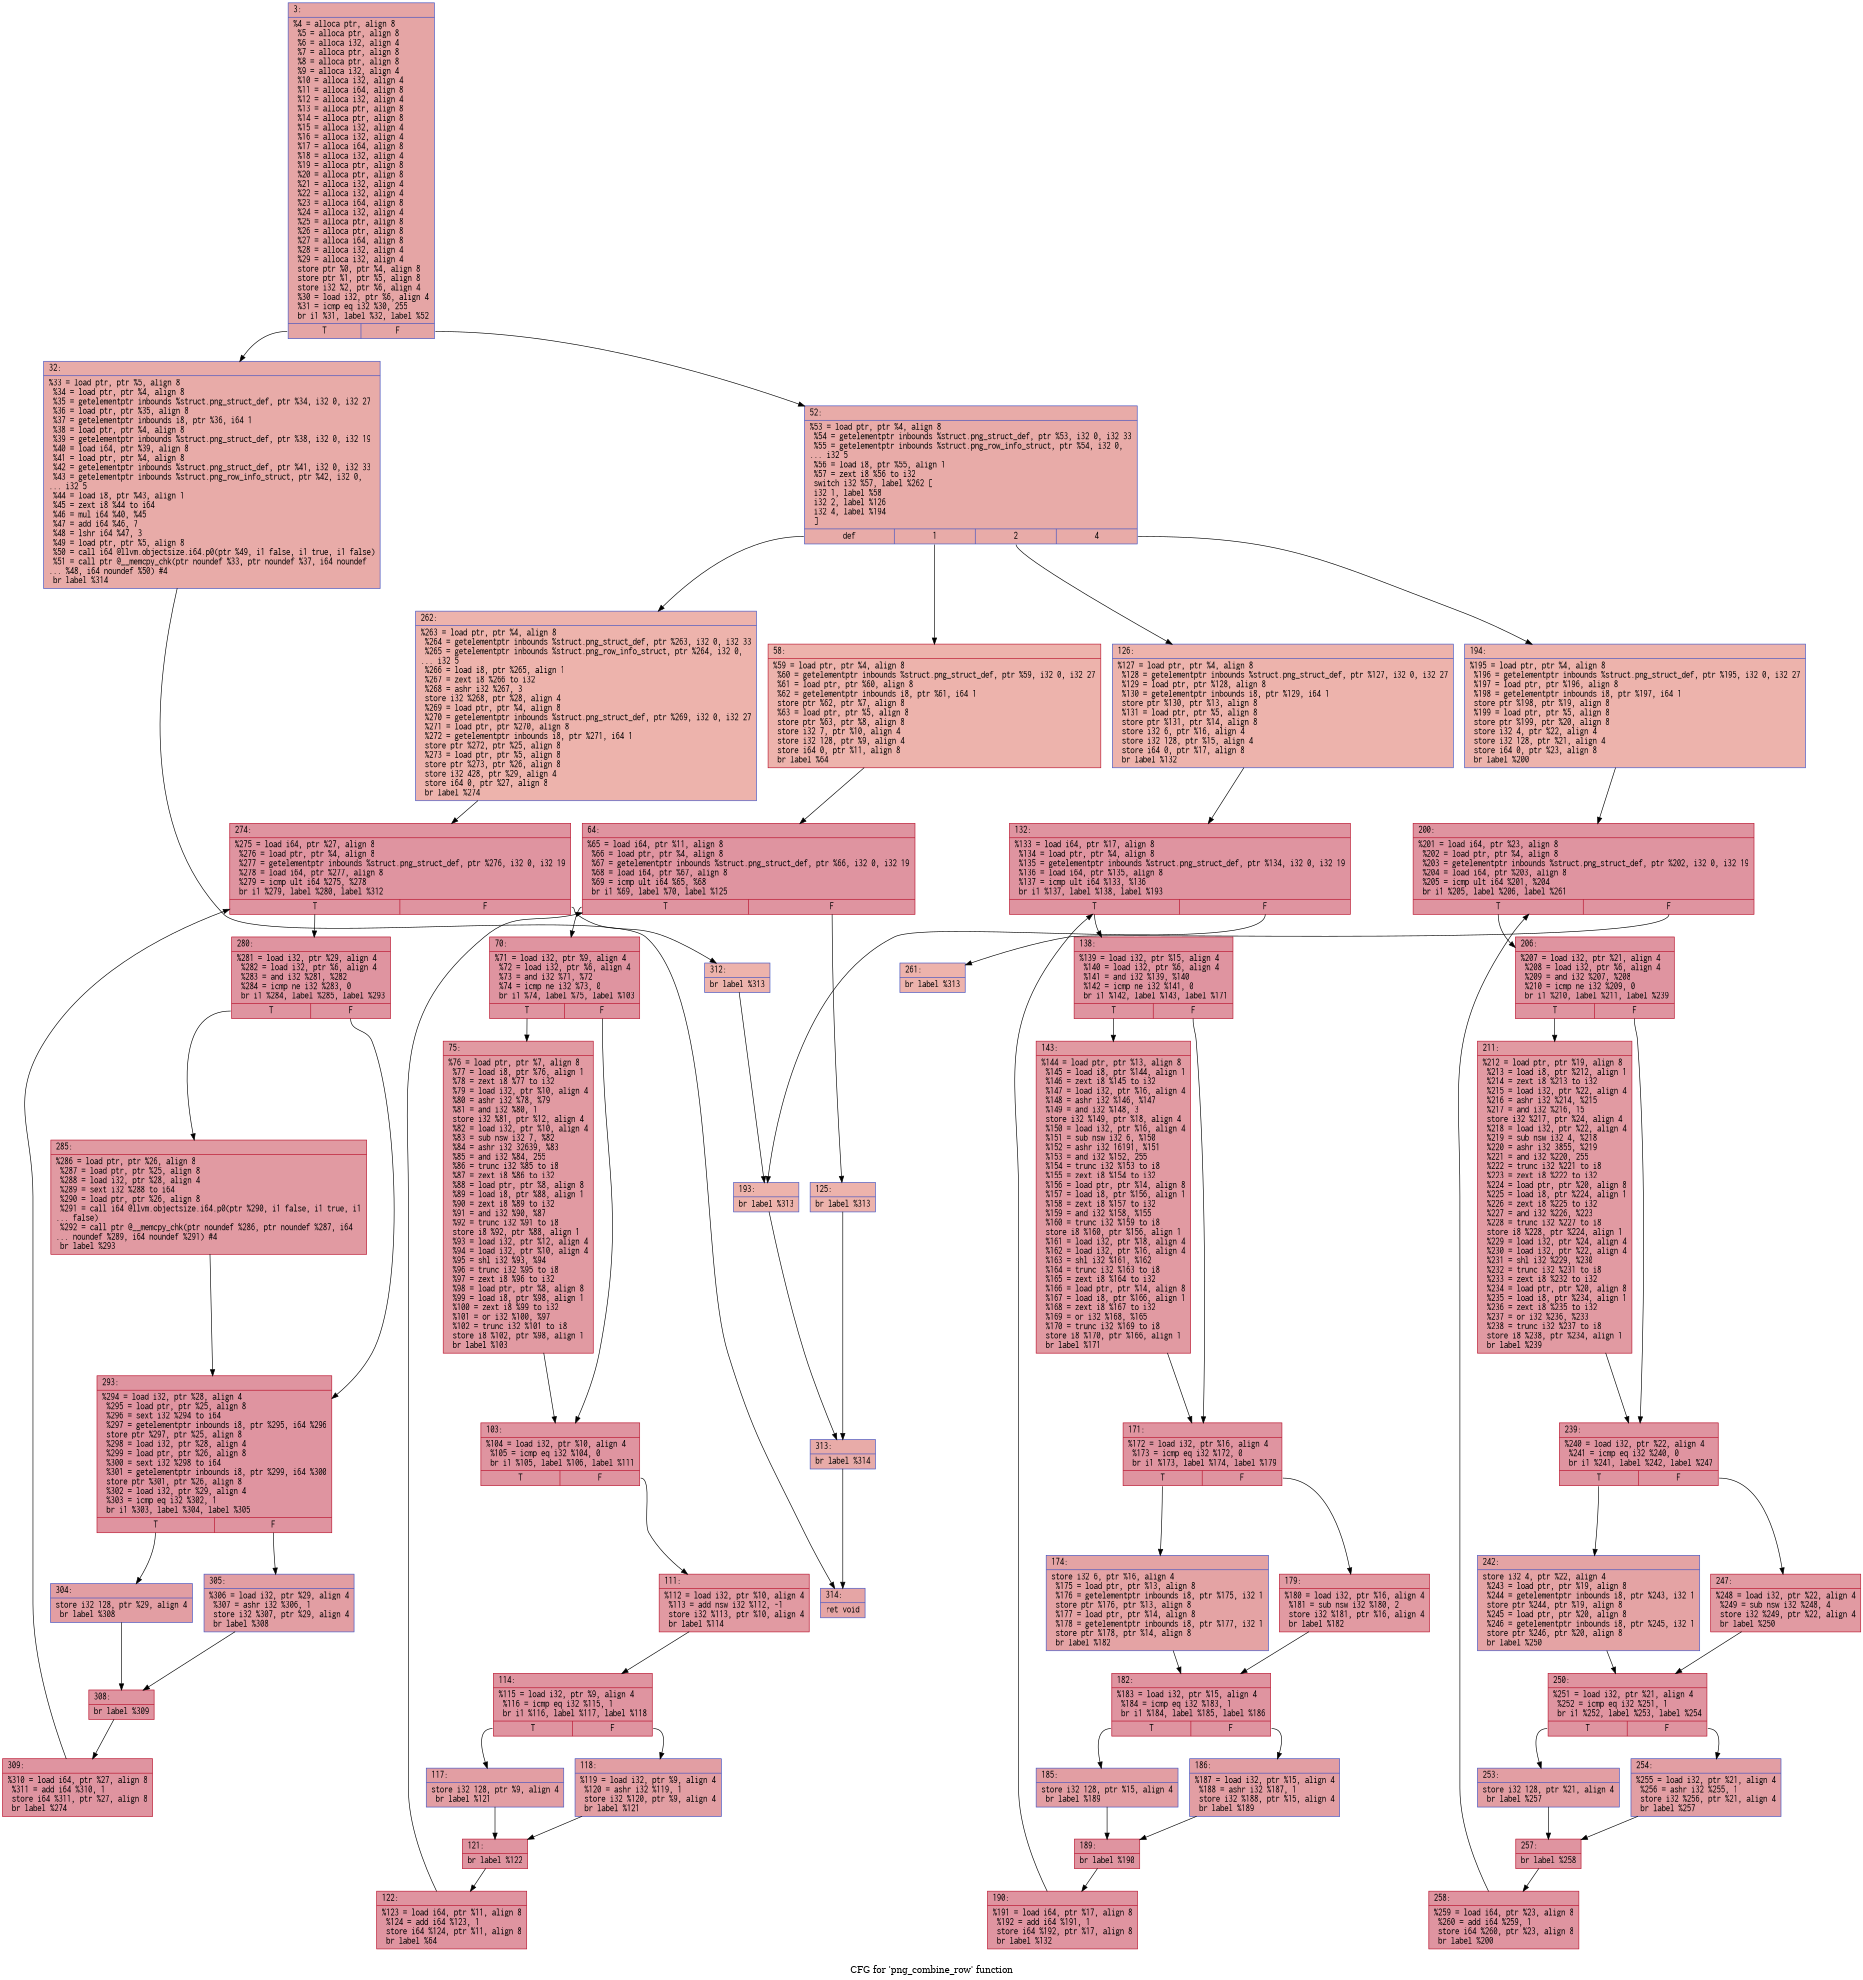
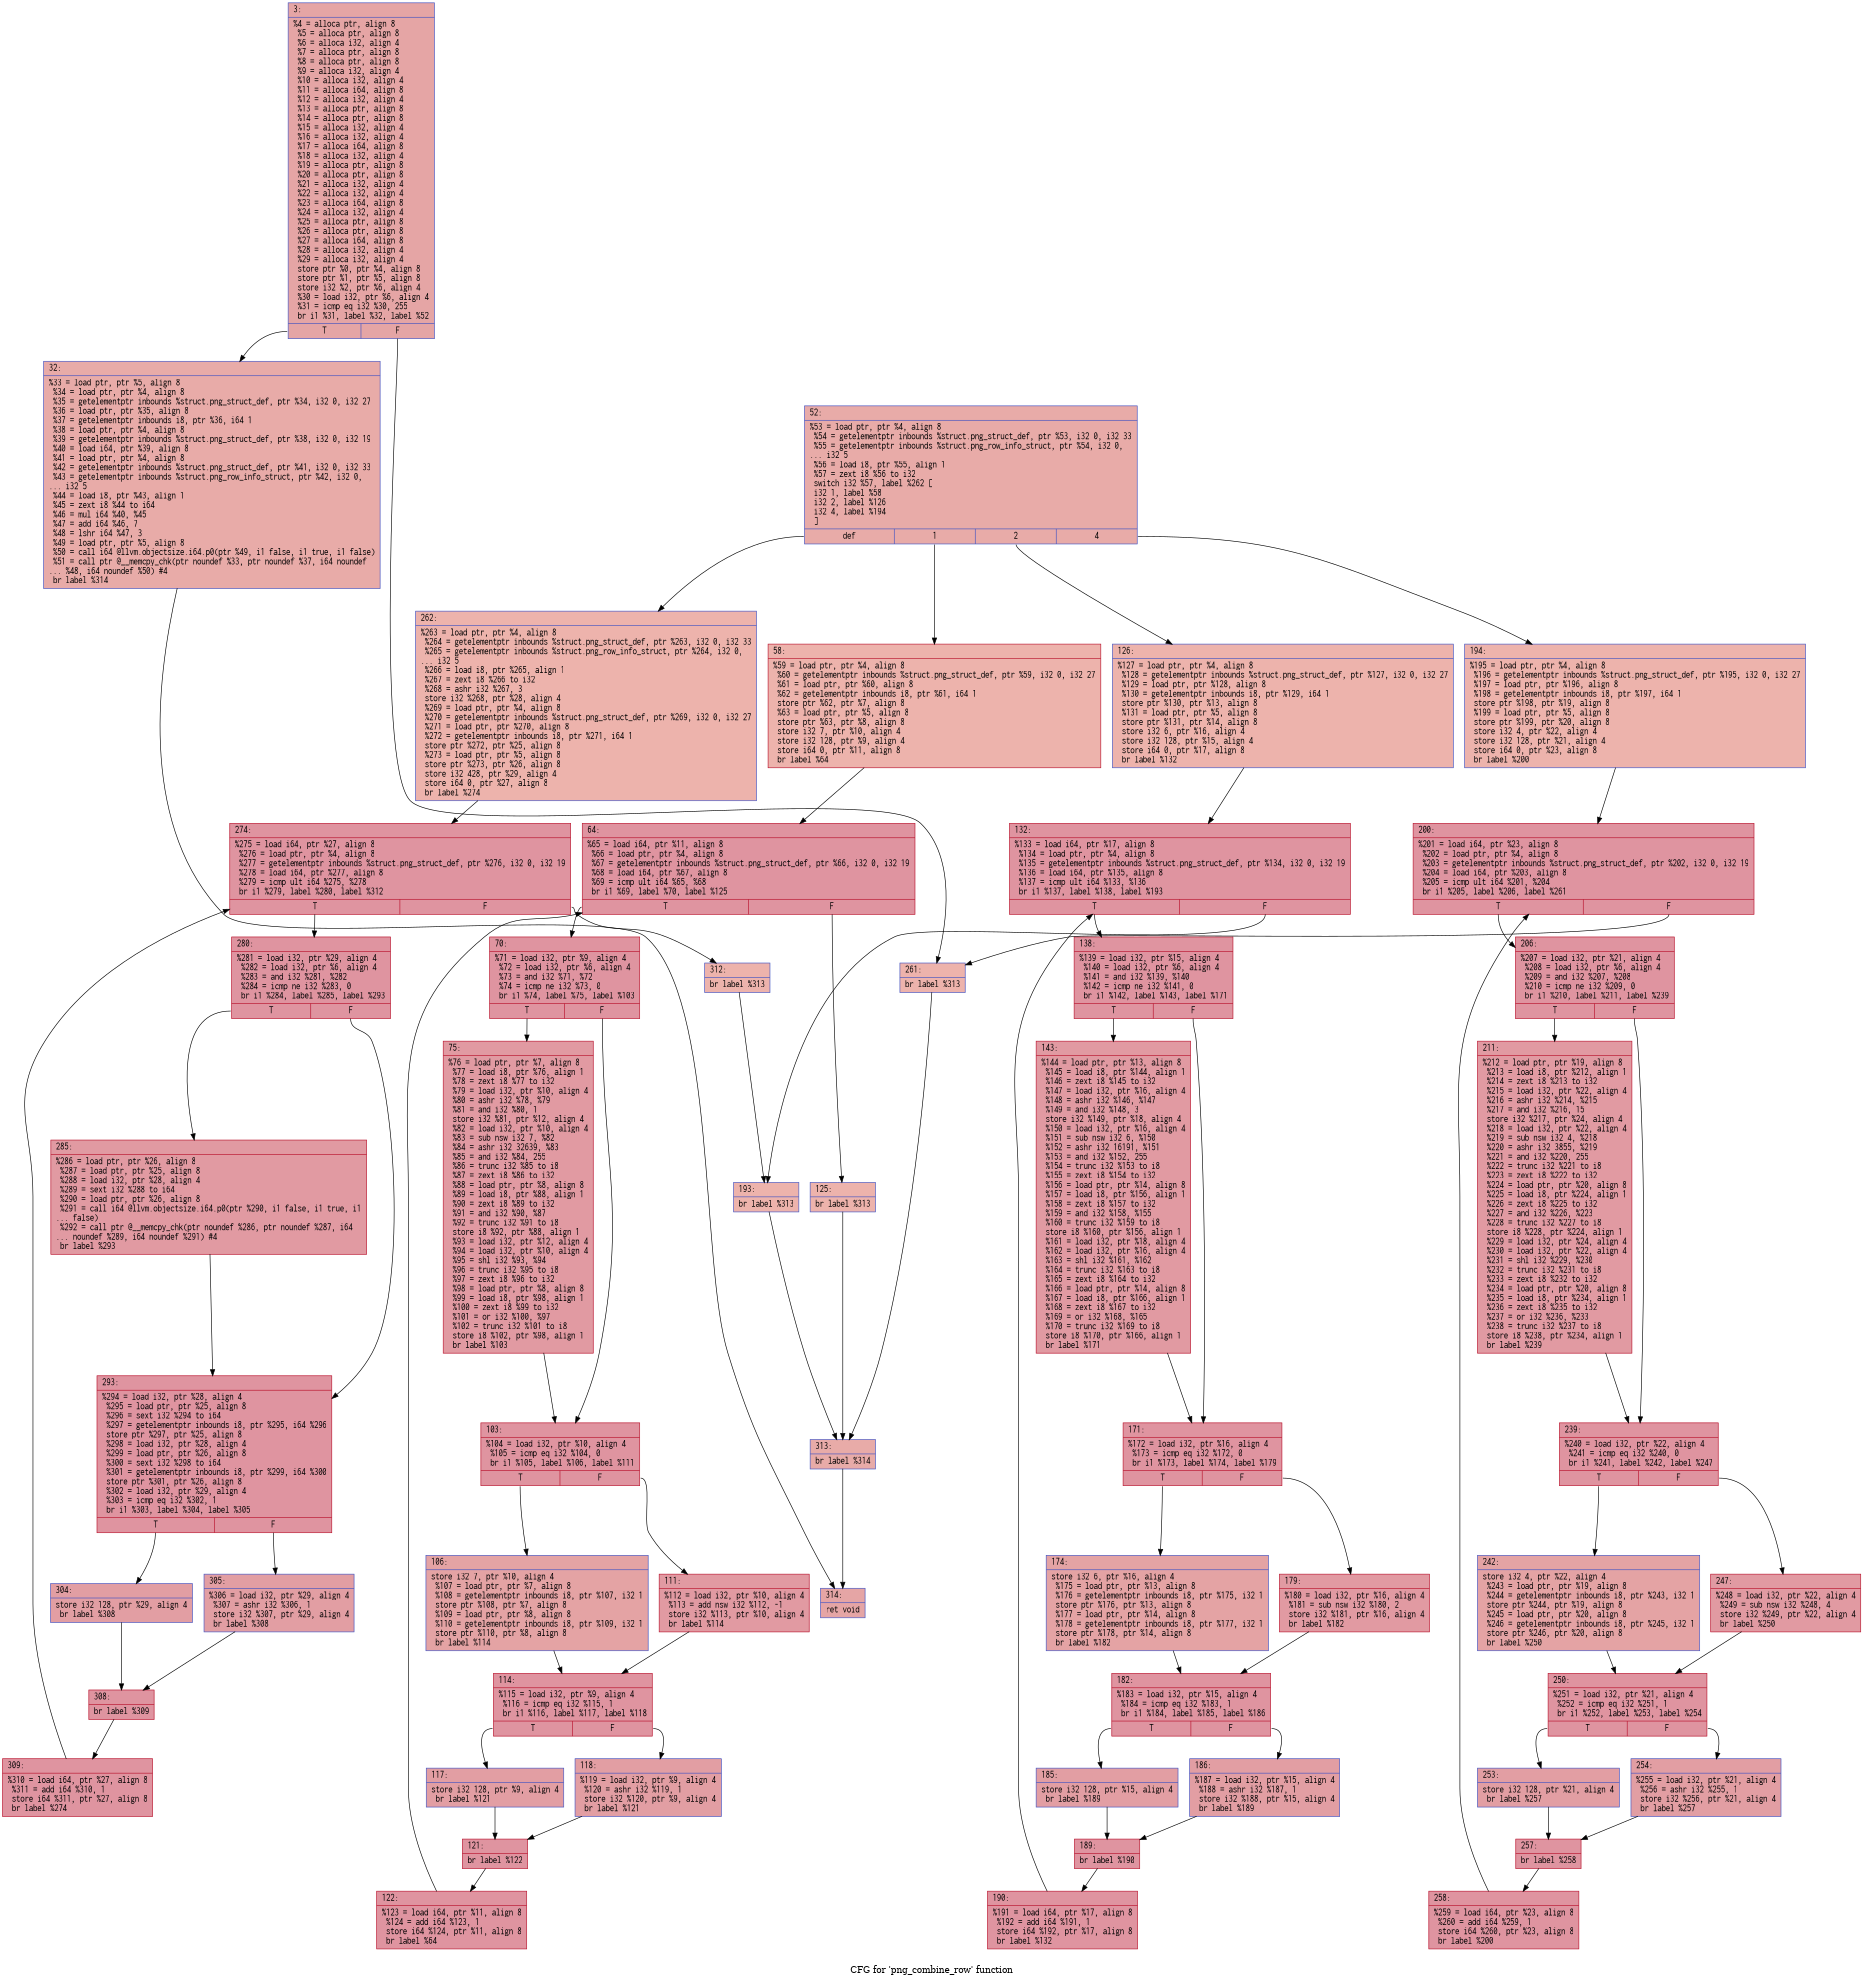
(620, 353) -> (503, 816)
none -> (908, 1216)
none -> (537, 1603)
